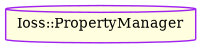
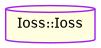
(101, 24) -> (50, 24)
